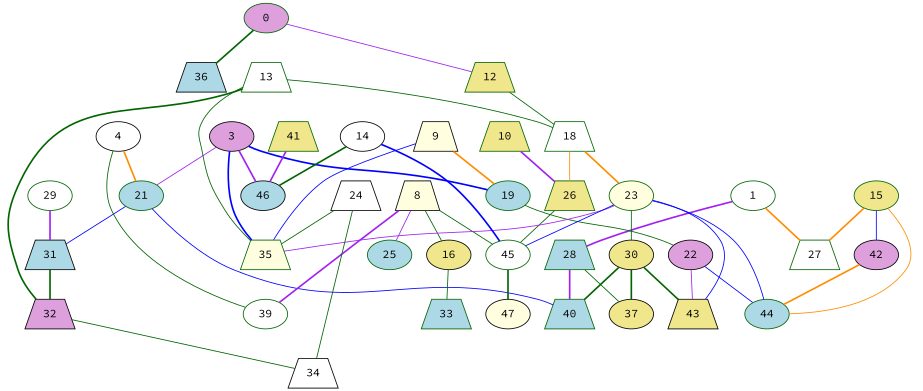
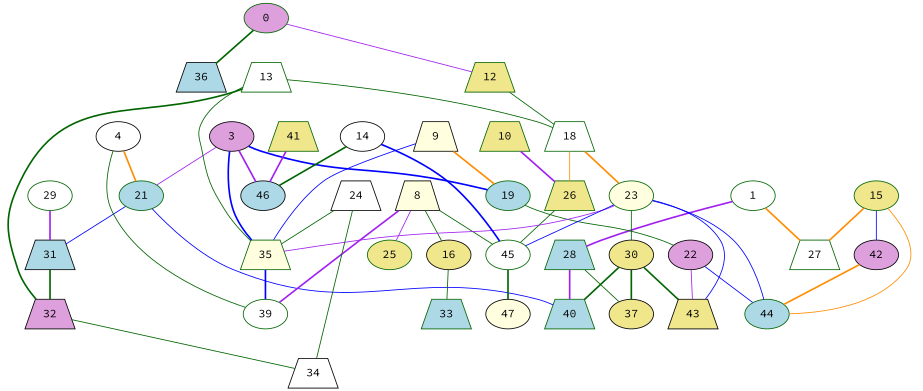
(390, 255) -> (390, 255)
none -> (265, 286)
